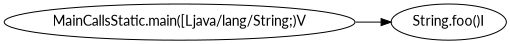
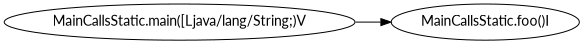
(449, 22) -> (485, 22)
